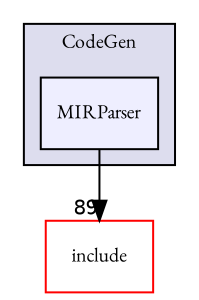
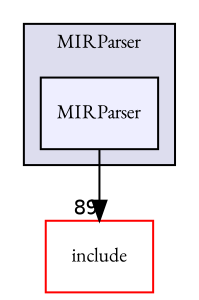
(99, 43) -> (99, 43)
